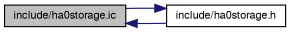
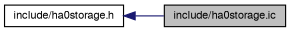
(152, 23) -> none
